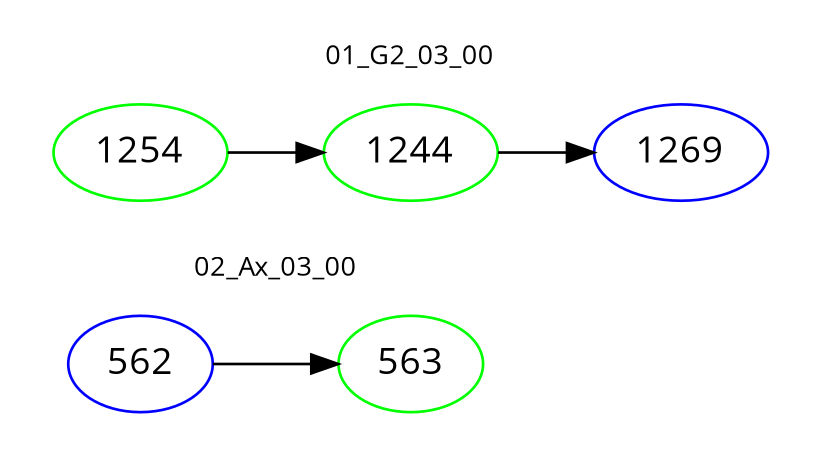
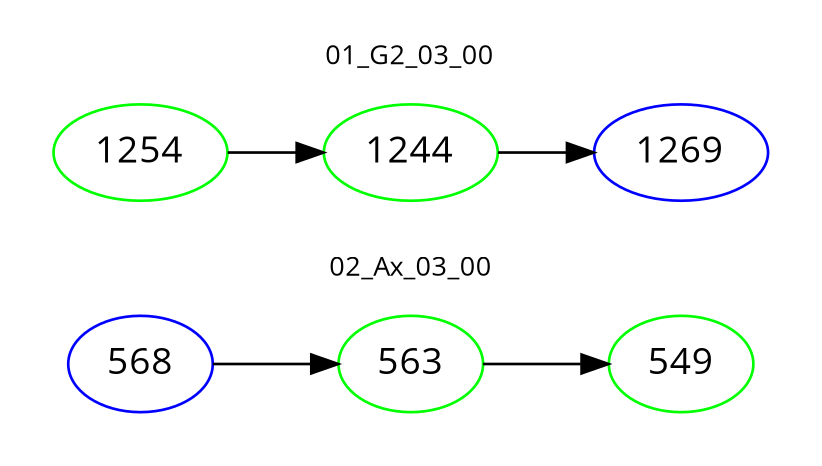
(141, 364) -> (141, 364)
none -> (681, 364)
